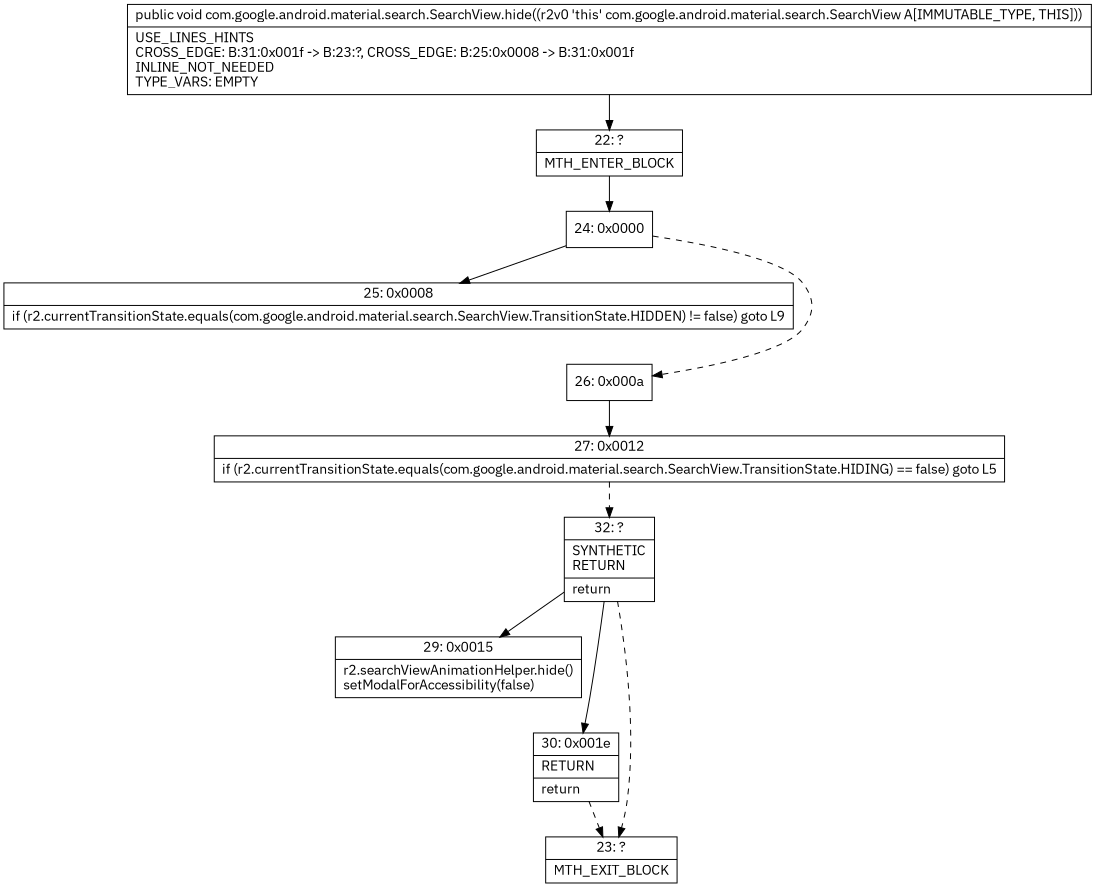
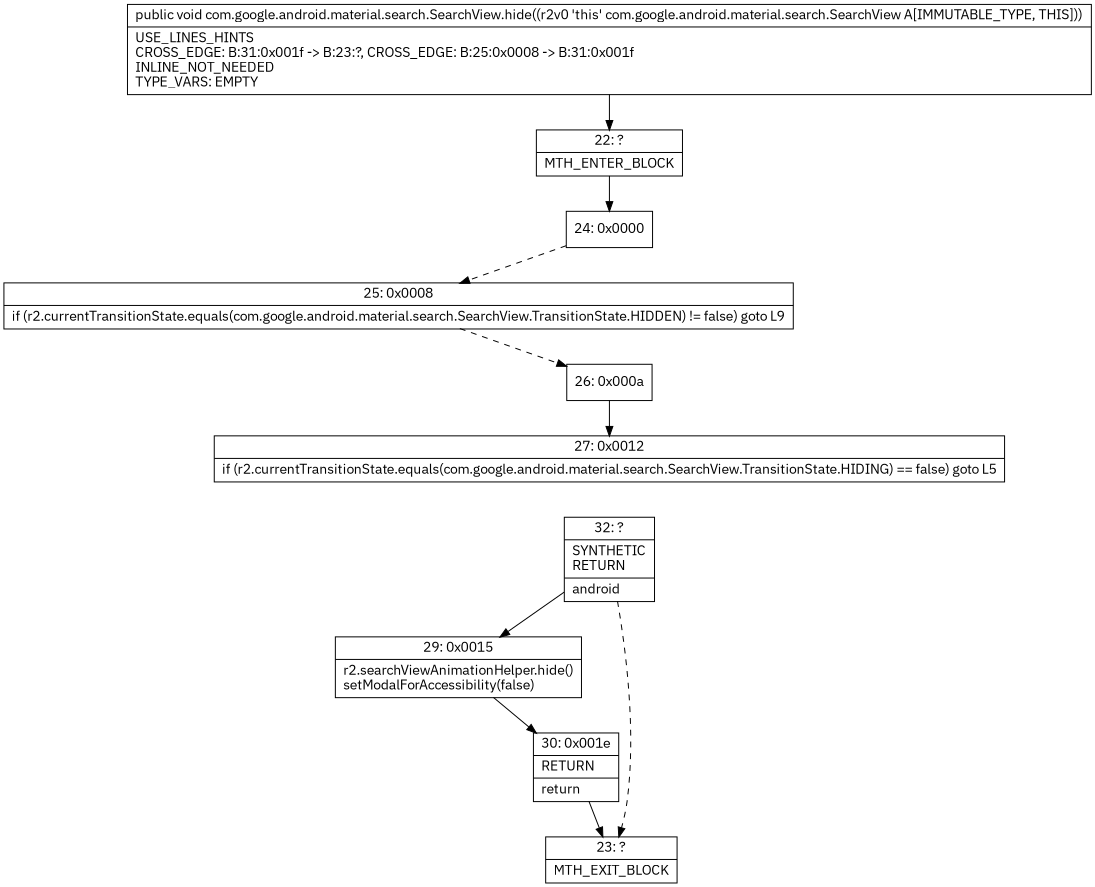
(518, 263) -> (518, 263)
(811, 301) -> (509, 346)
(609, 495) -> none
(592, 589) -> (596, 589)
(595, 663) -> (511, 712)
(594, 815) -> (594, 815)
